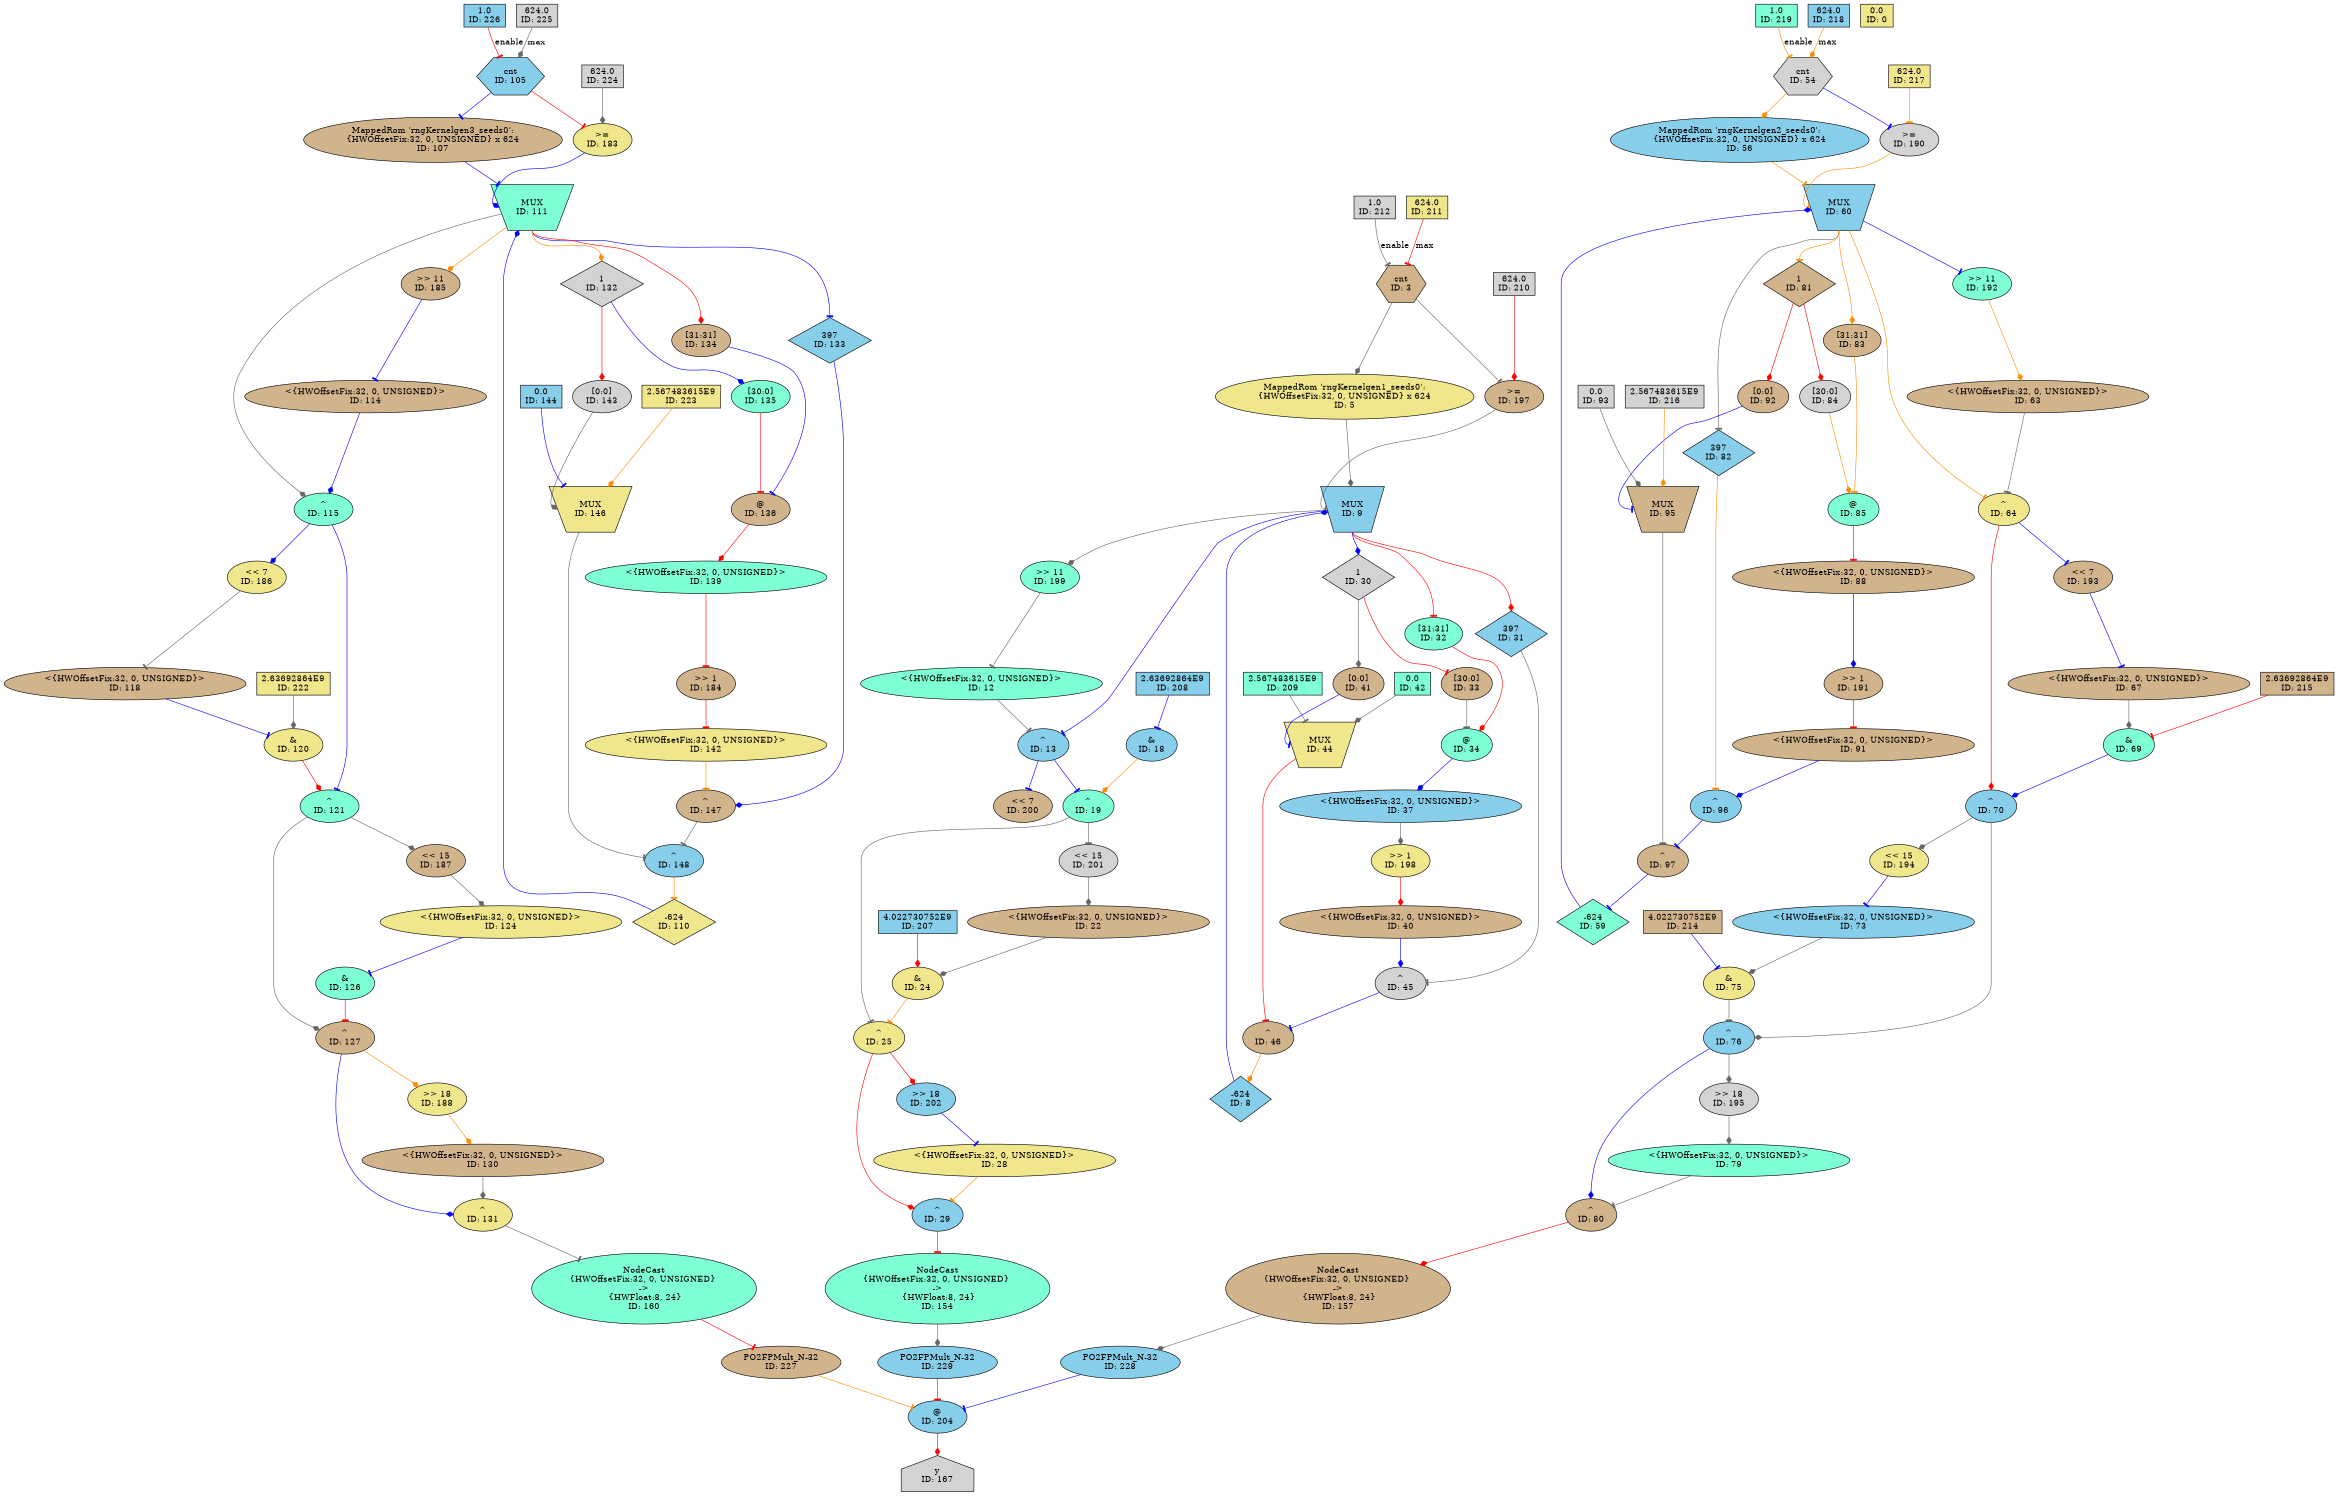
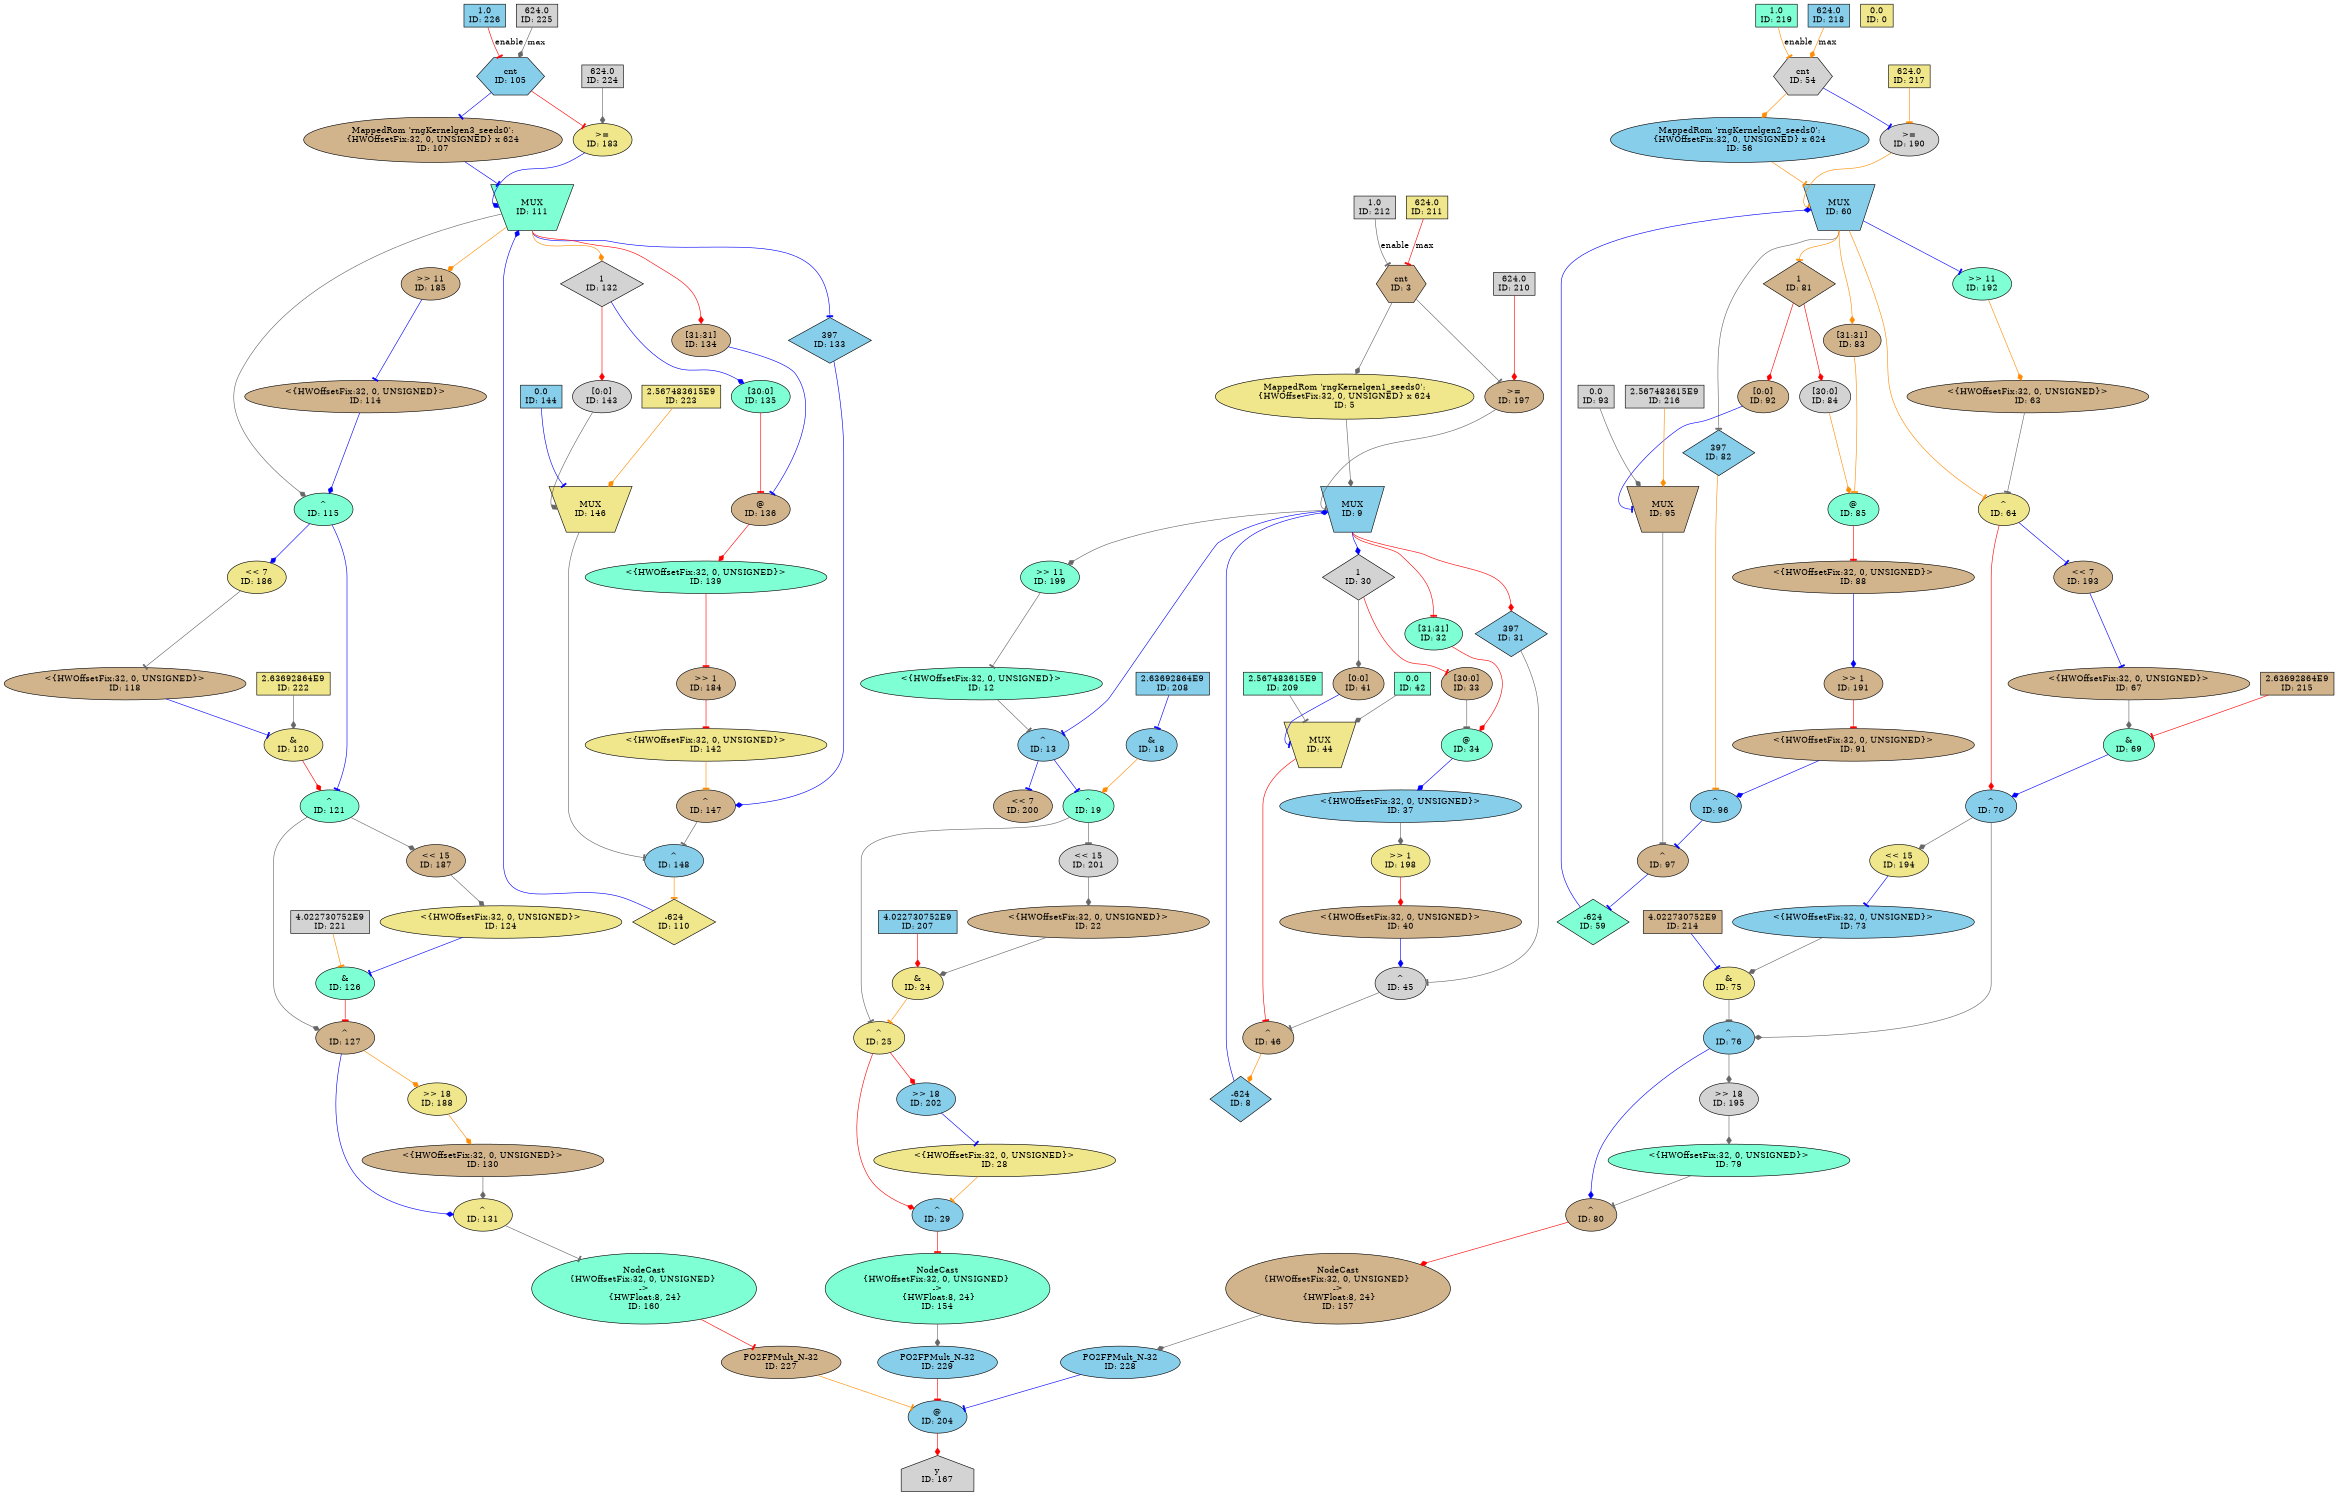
none -> (330, 922)
(1336, 1010) -> (1336, 1010)
